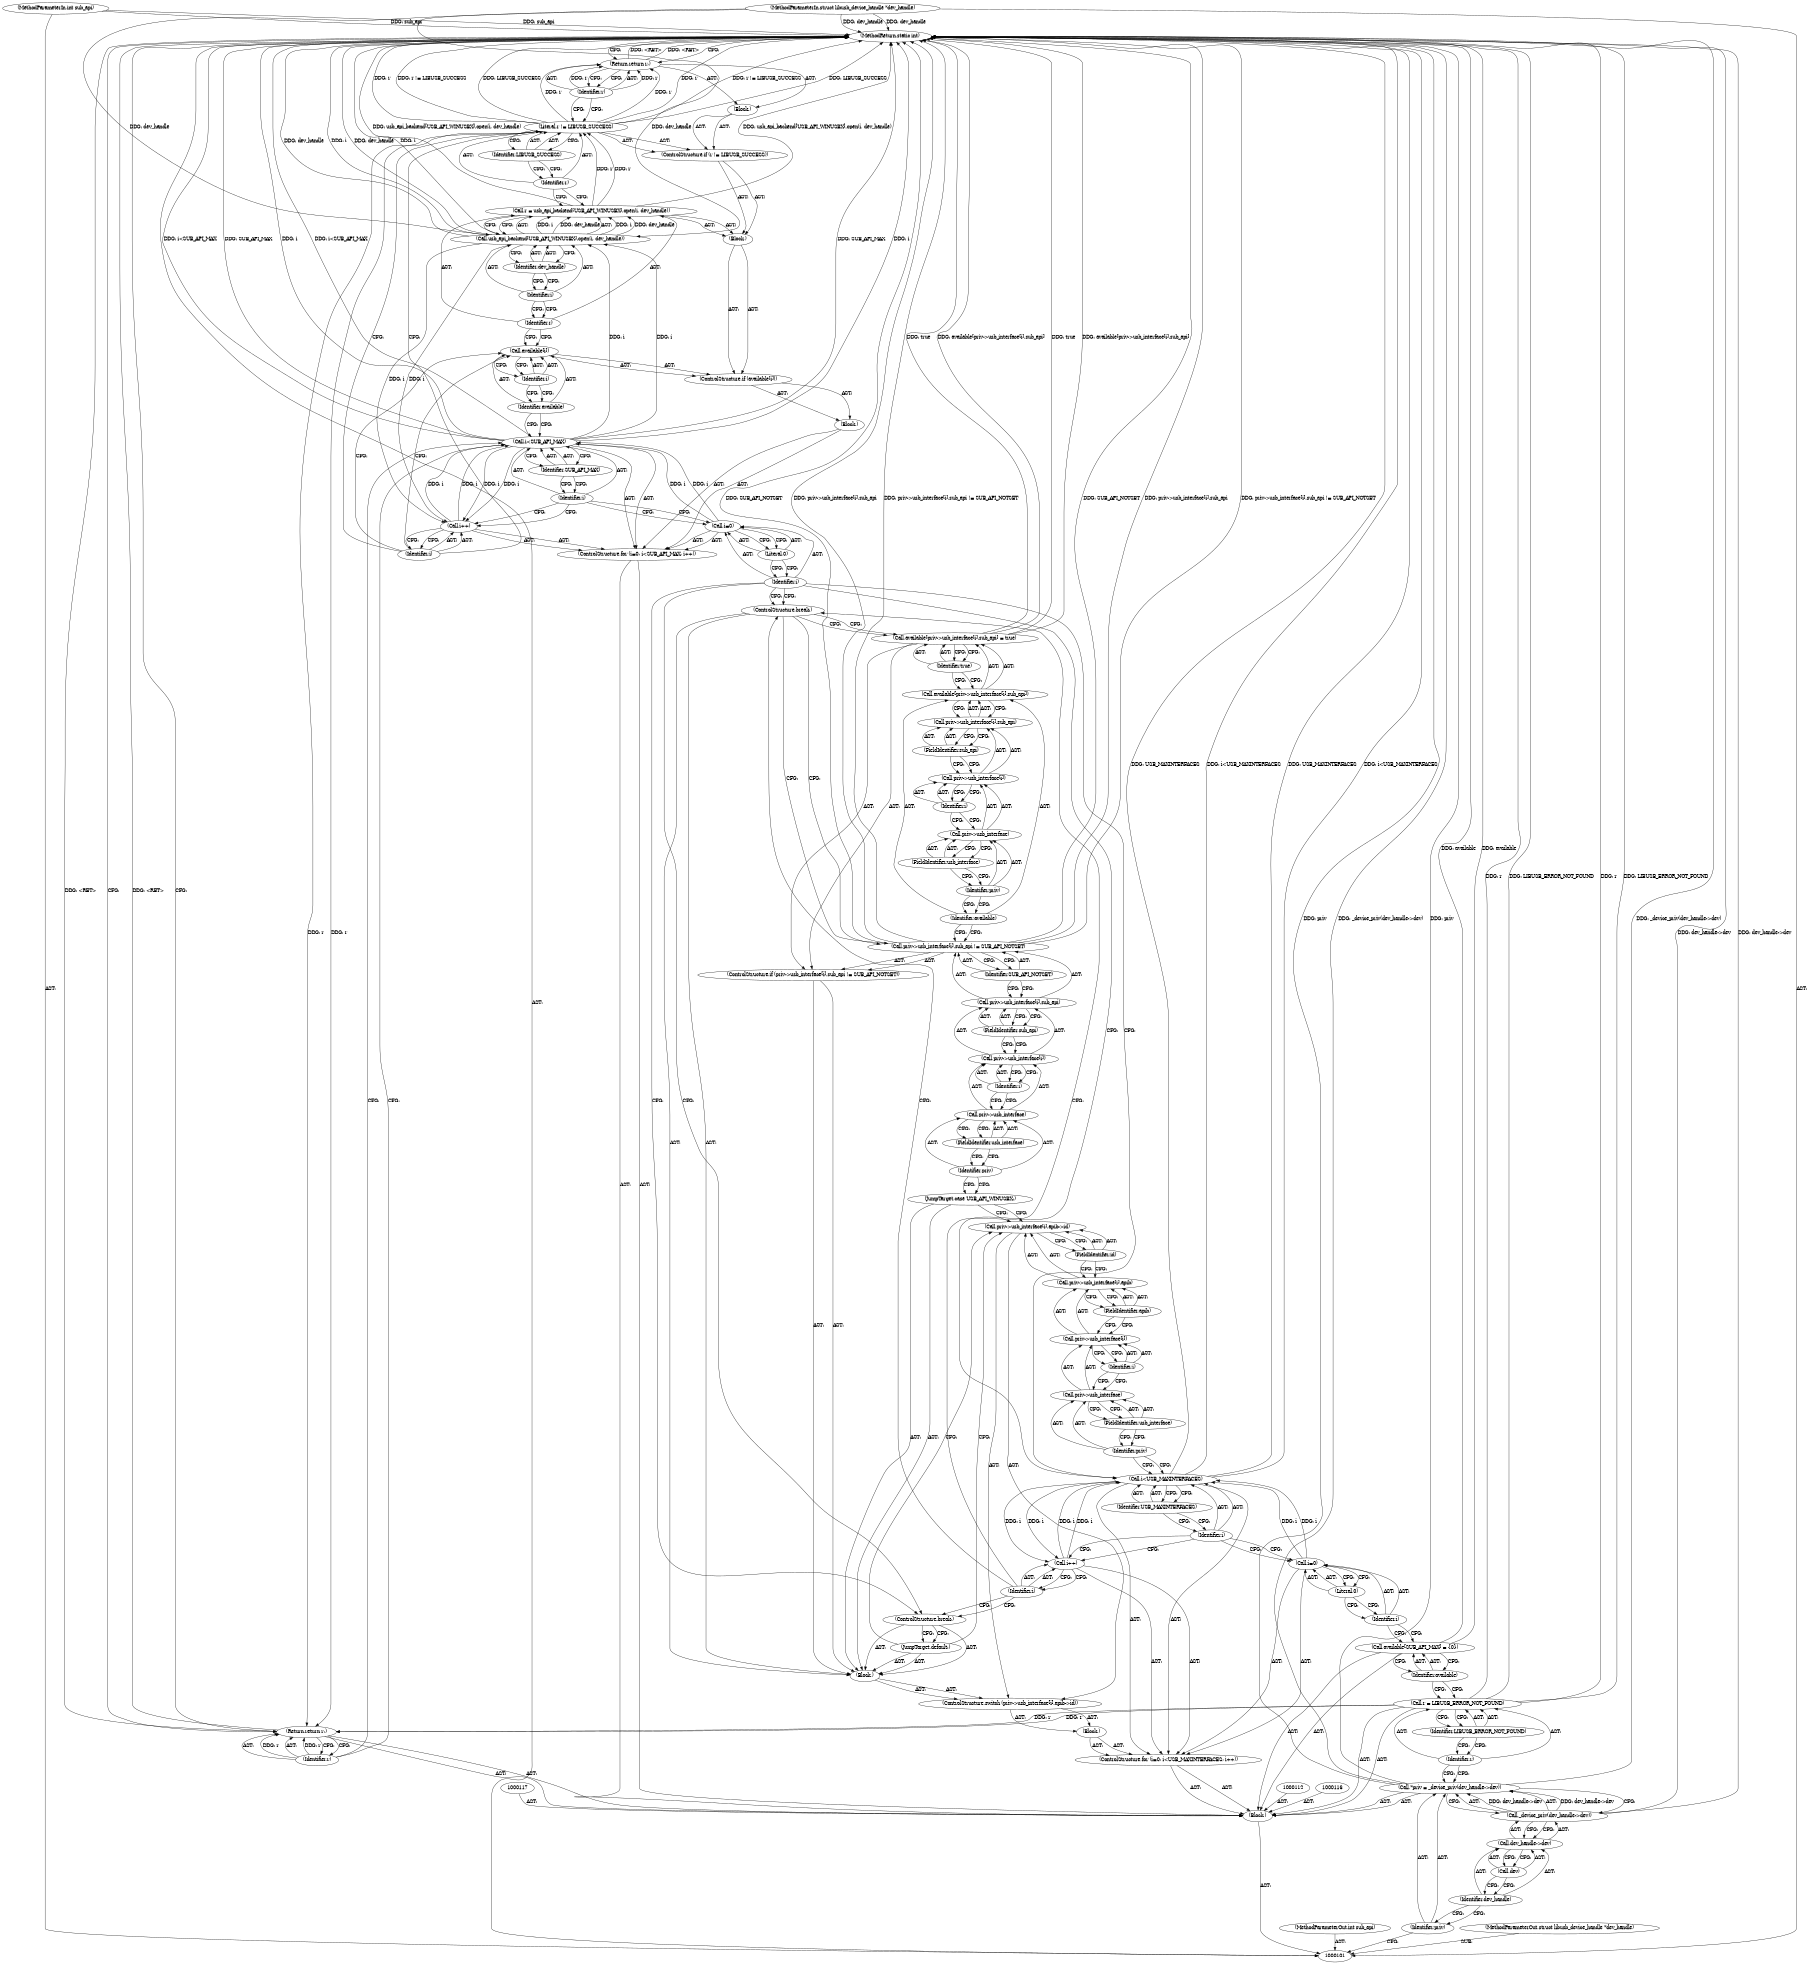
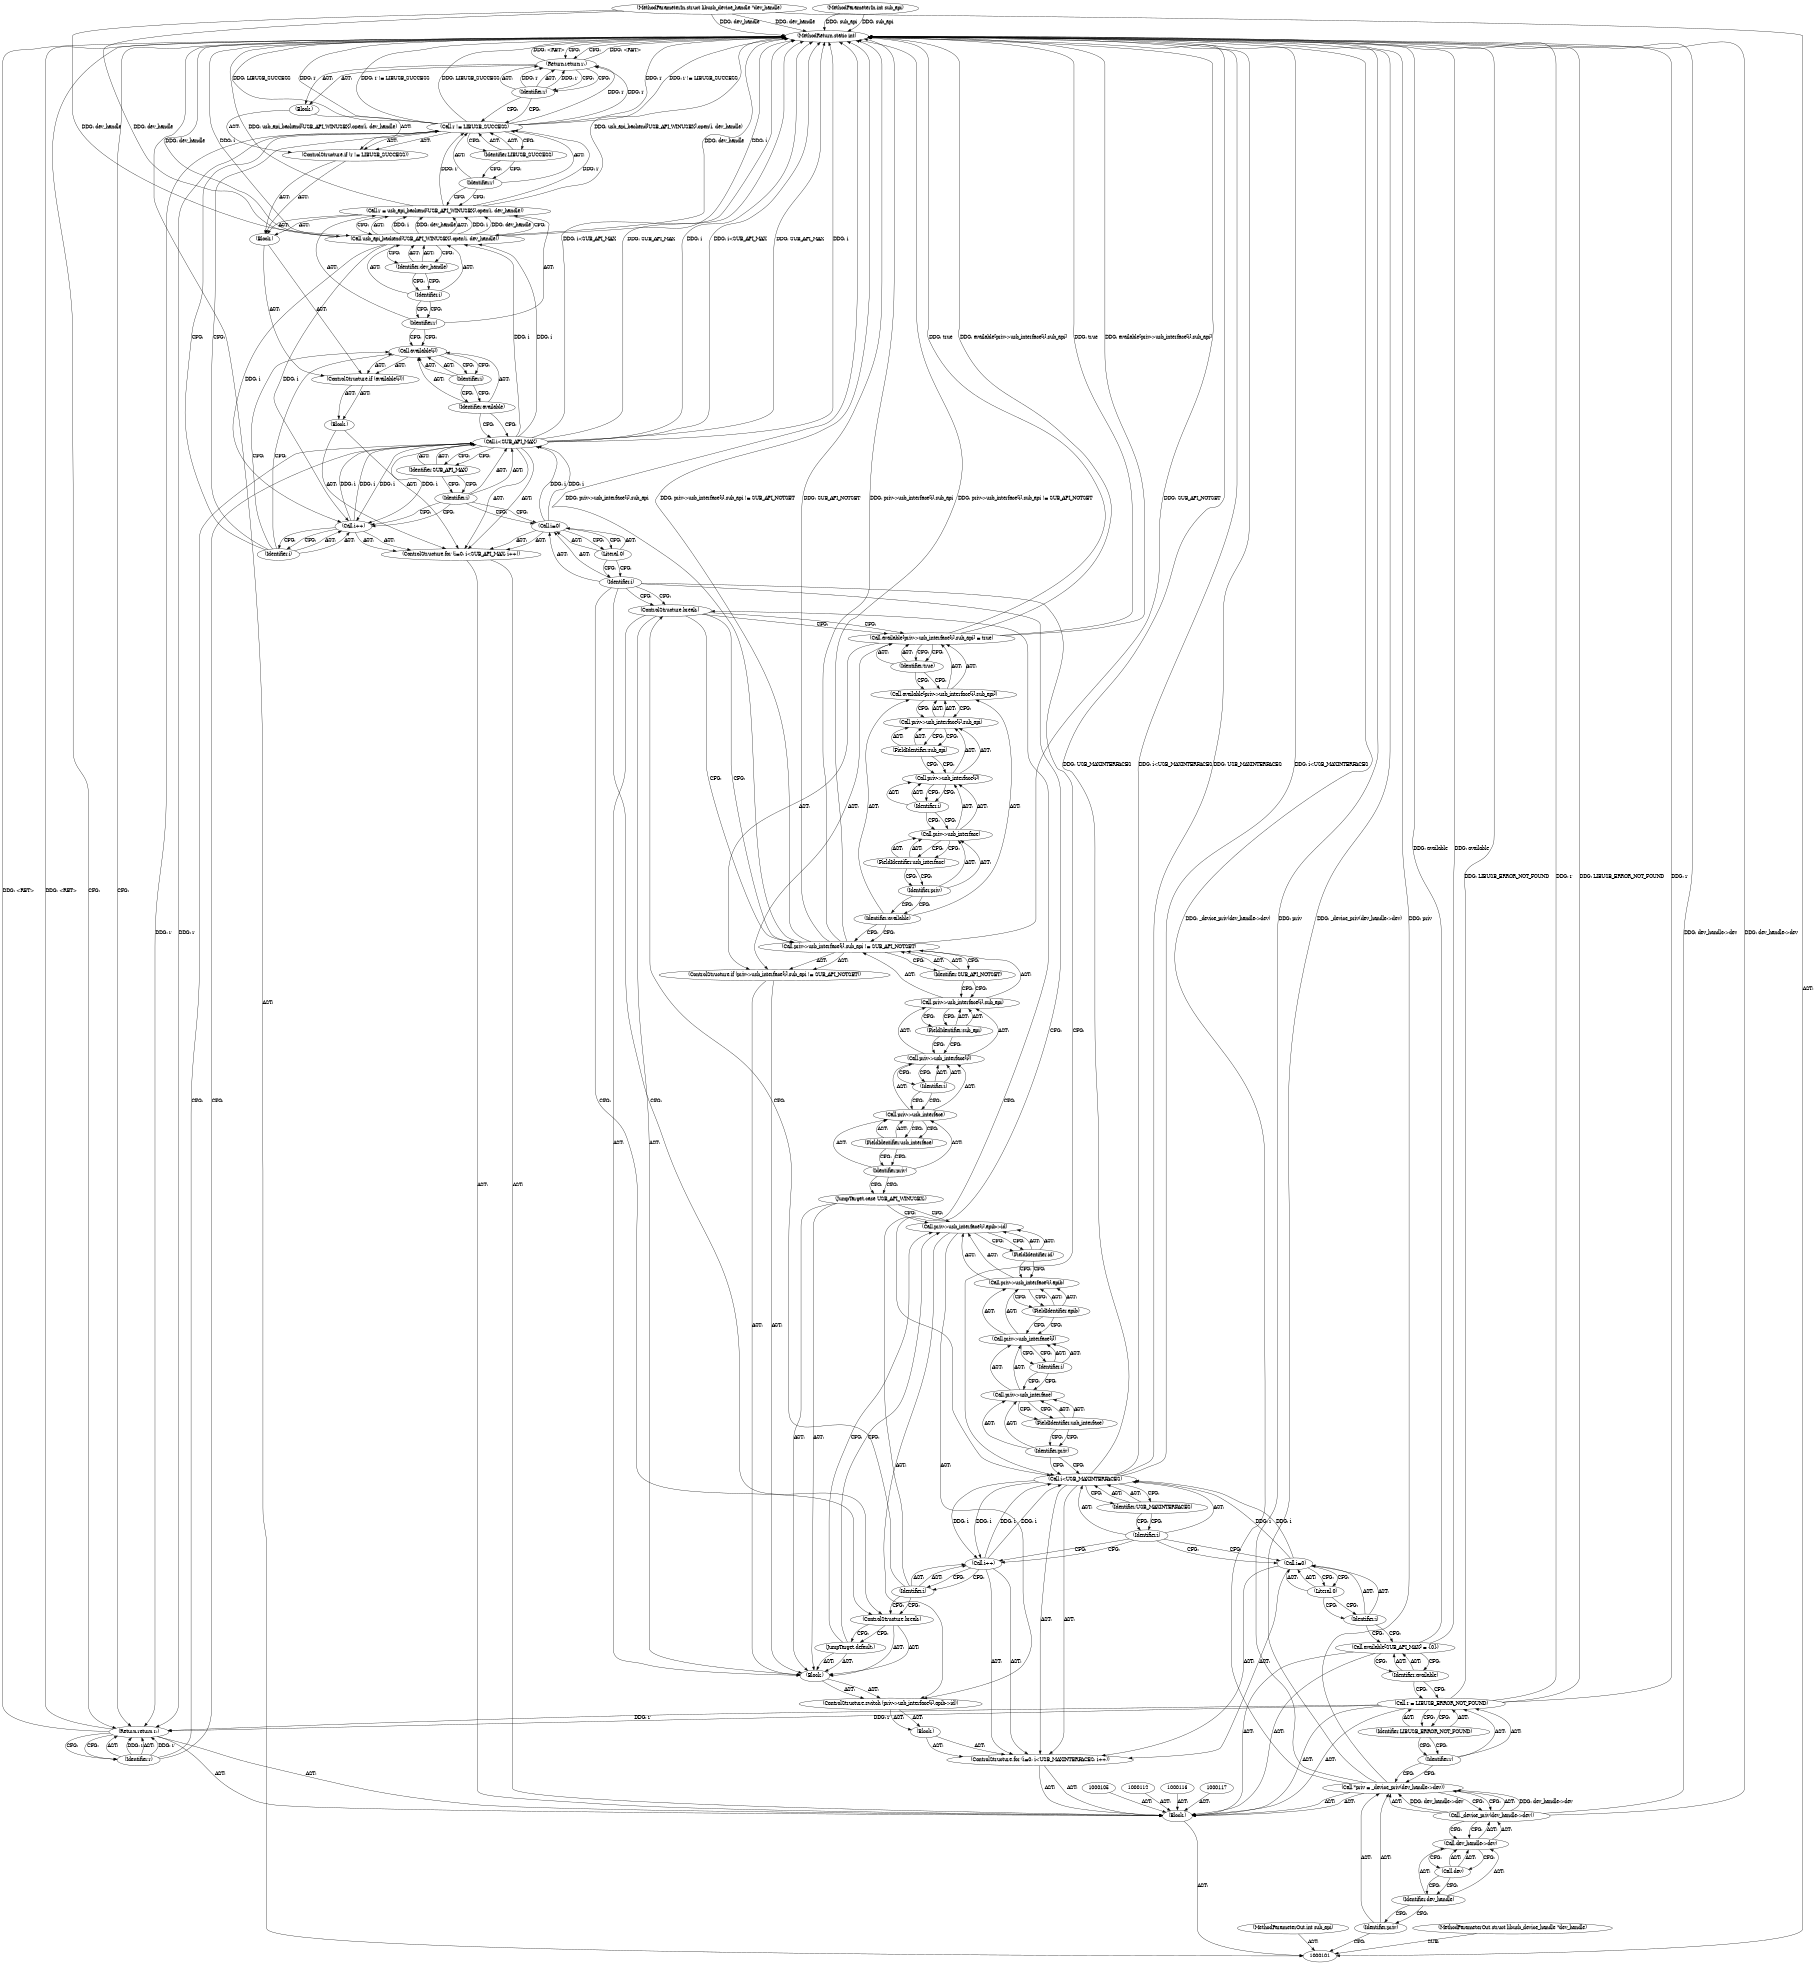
(576, 127) -> (475, 127)
(45, 1606) -> none
none -> (1099, 1788)
